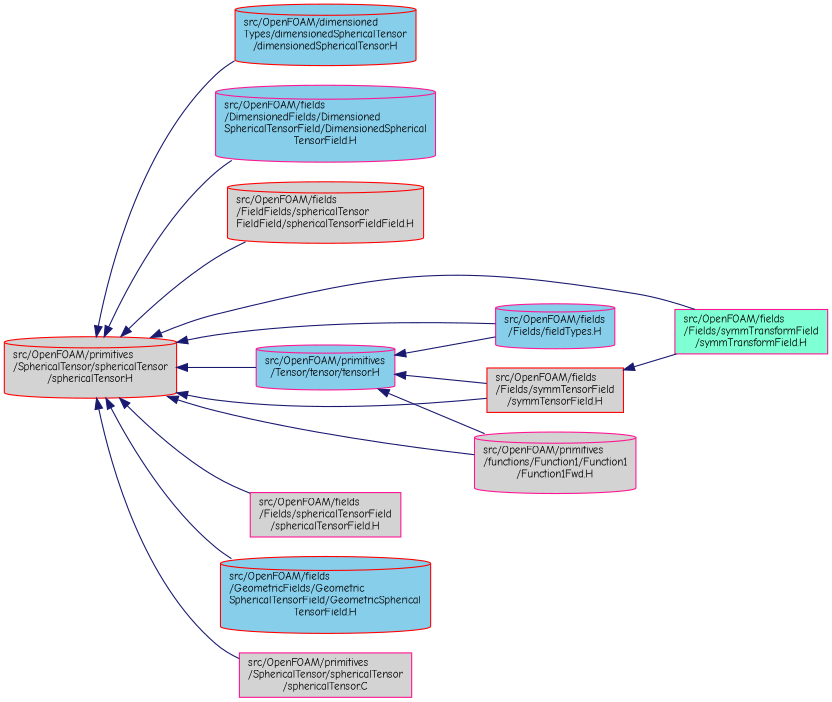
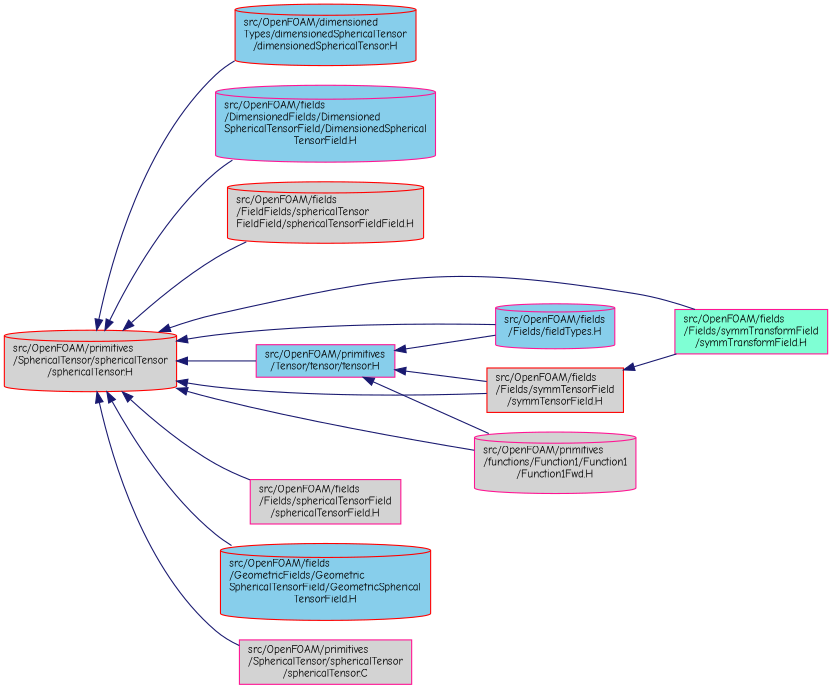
(326, 367) -> (326, 361)
